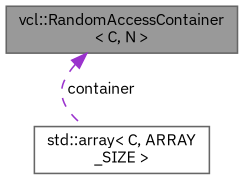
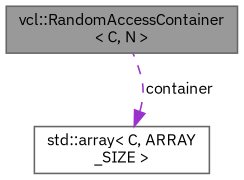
(63, 98) -> (142, 82)
